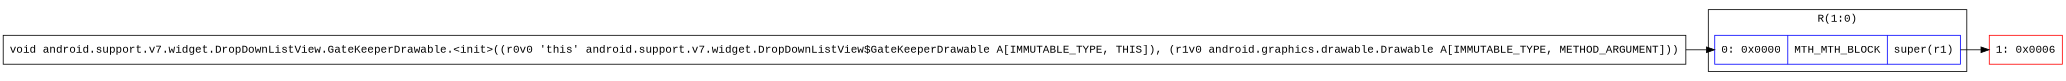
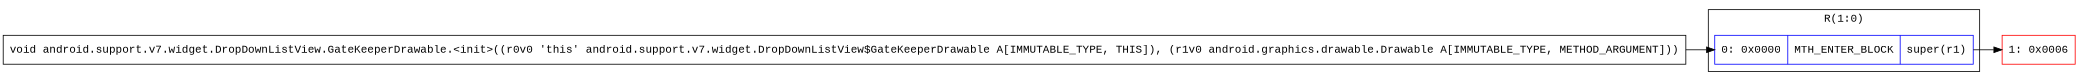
(1838, 49) -> (1844, 49)
